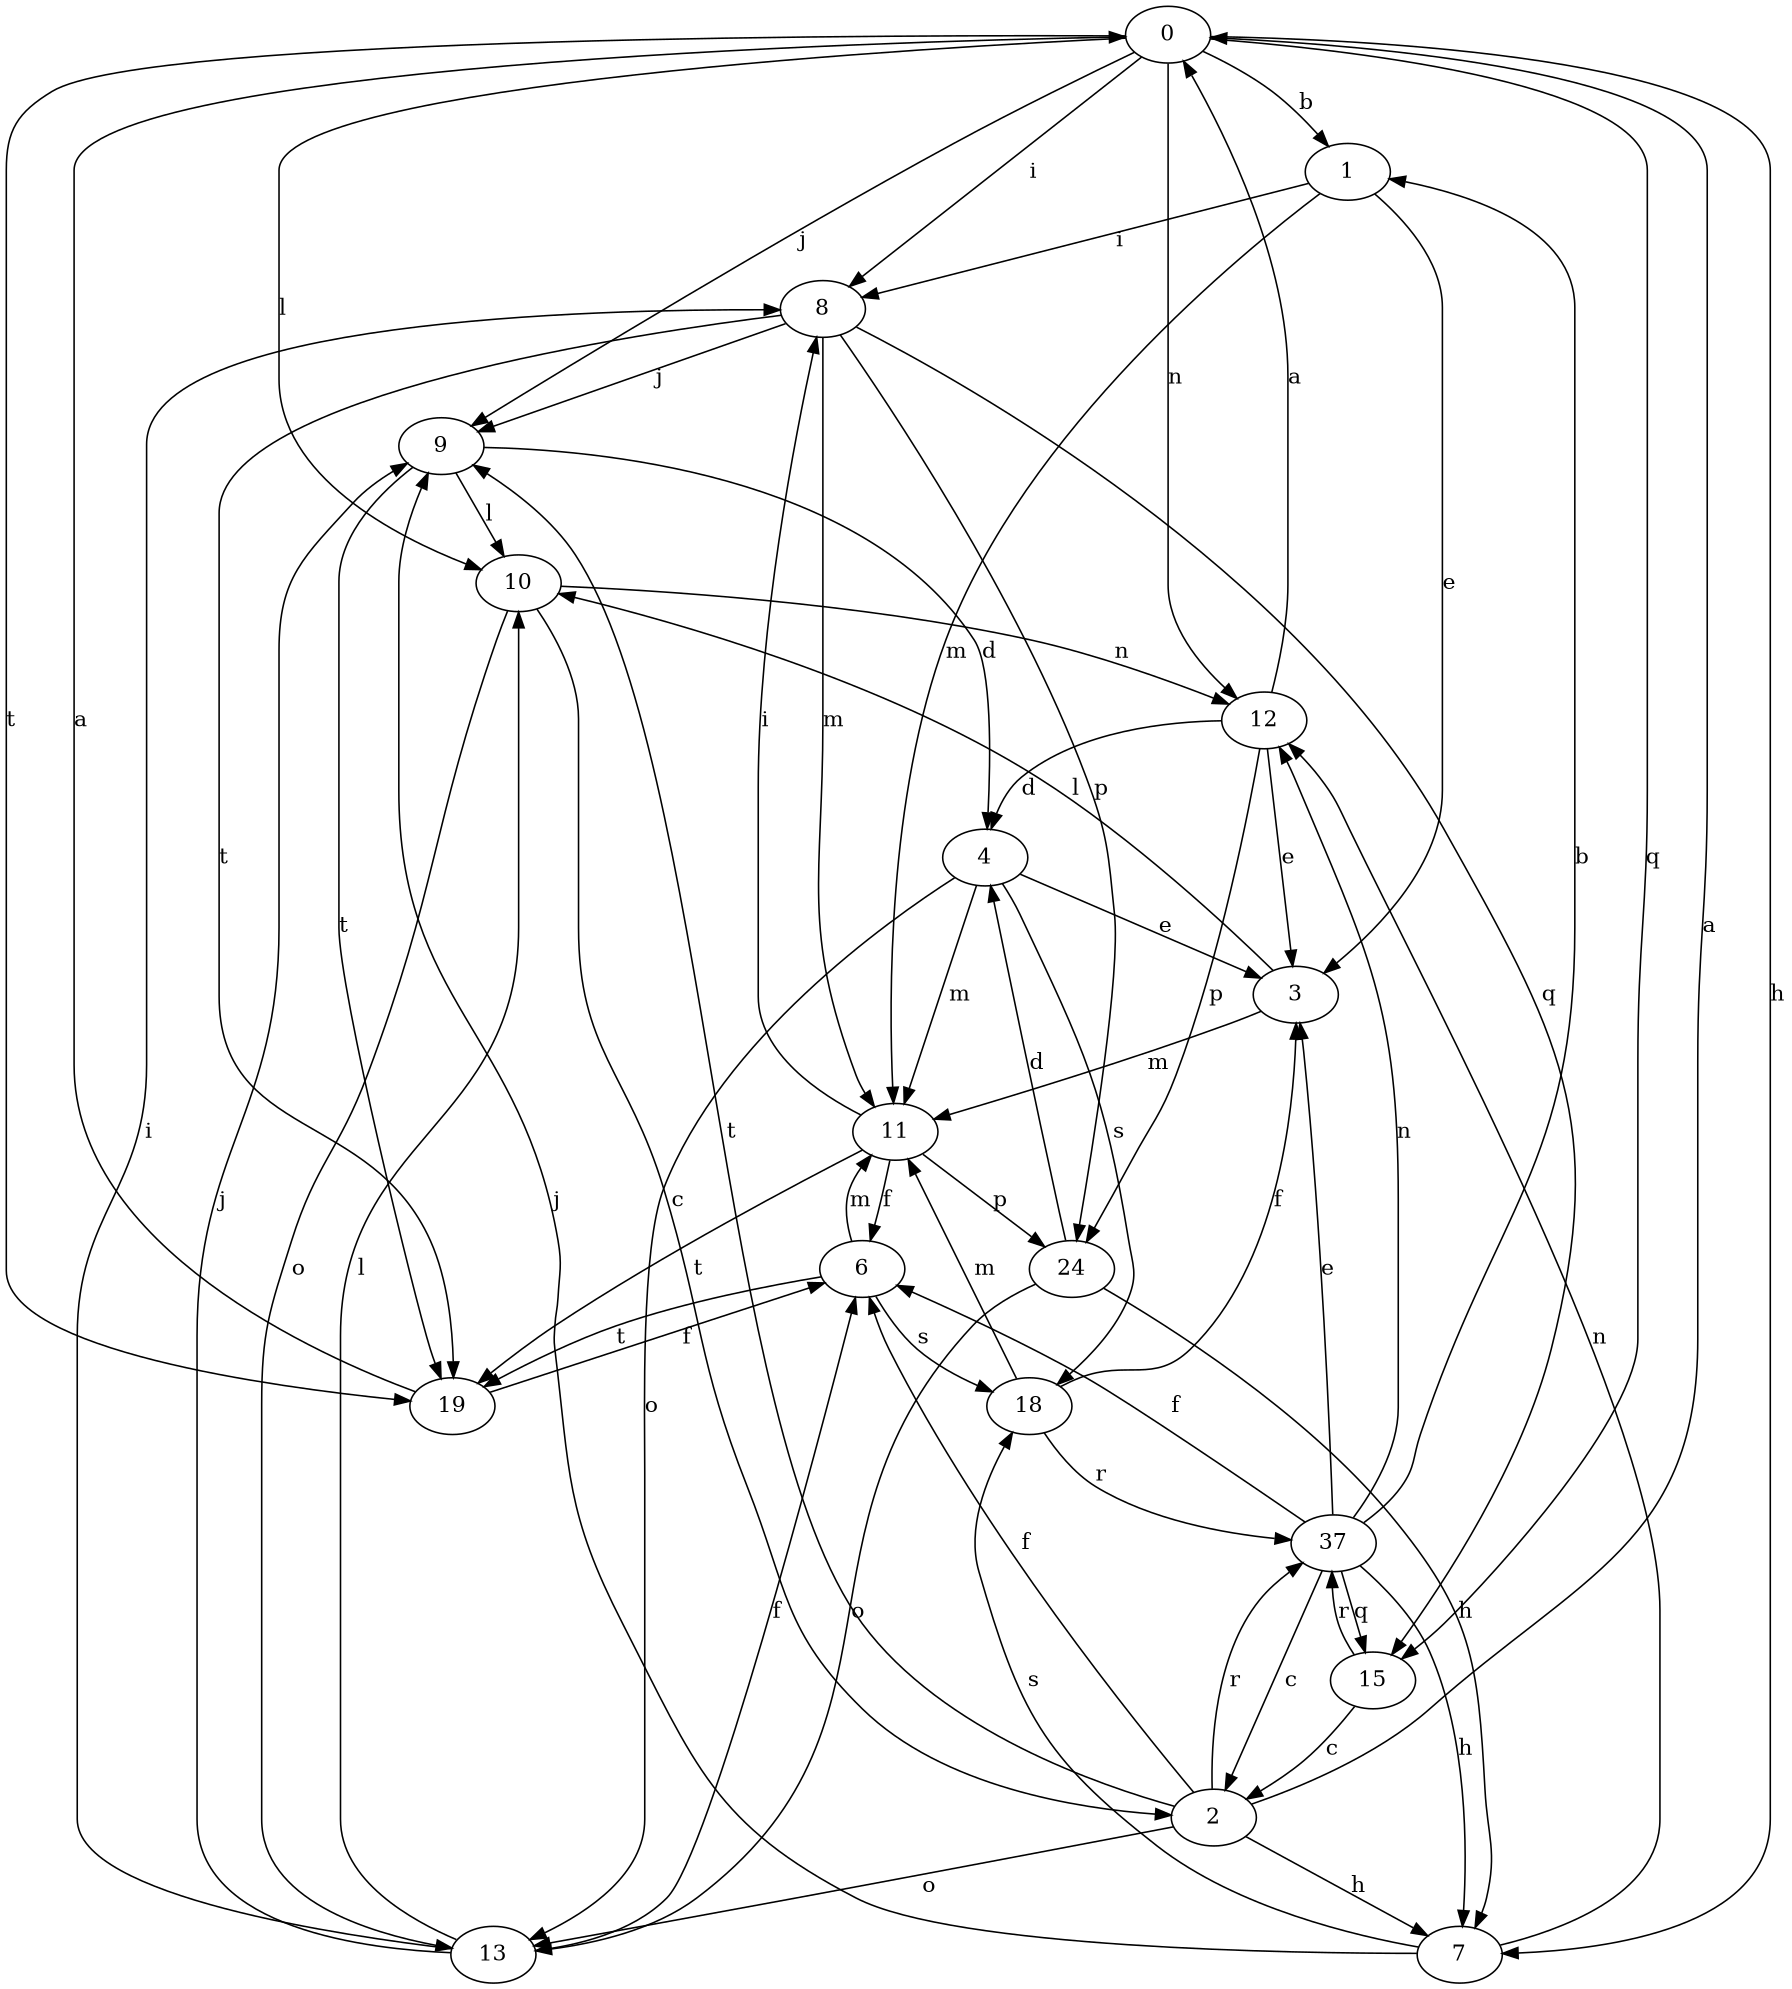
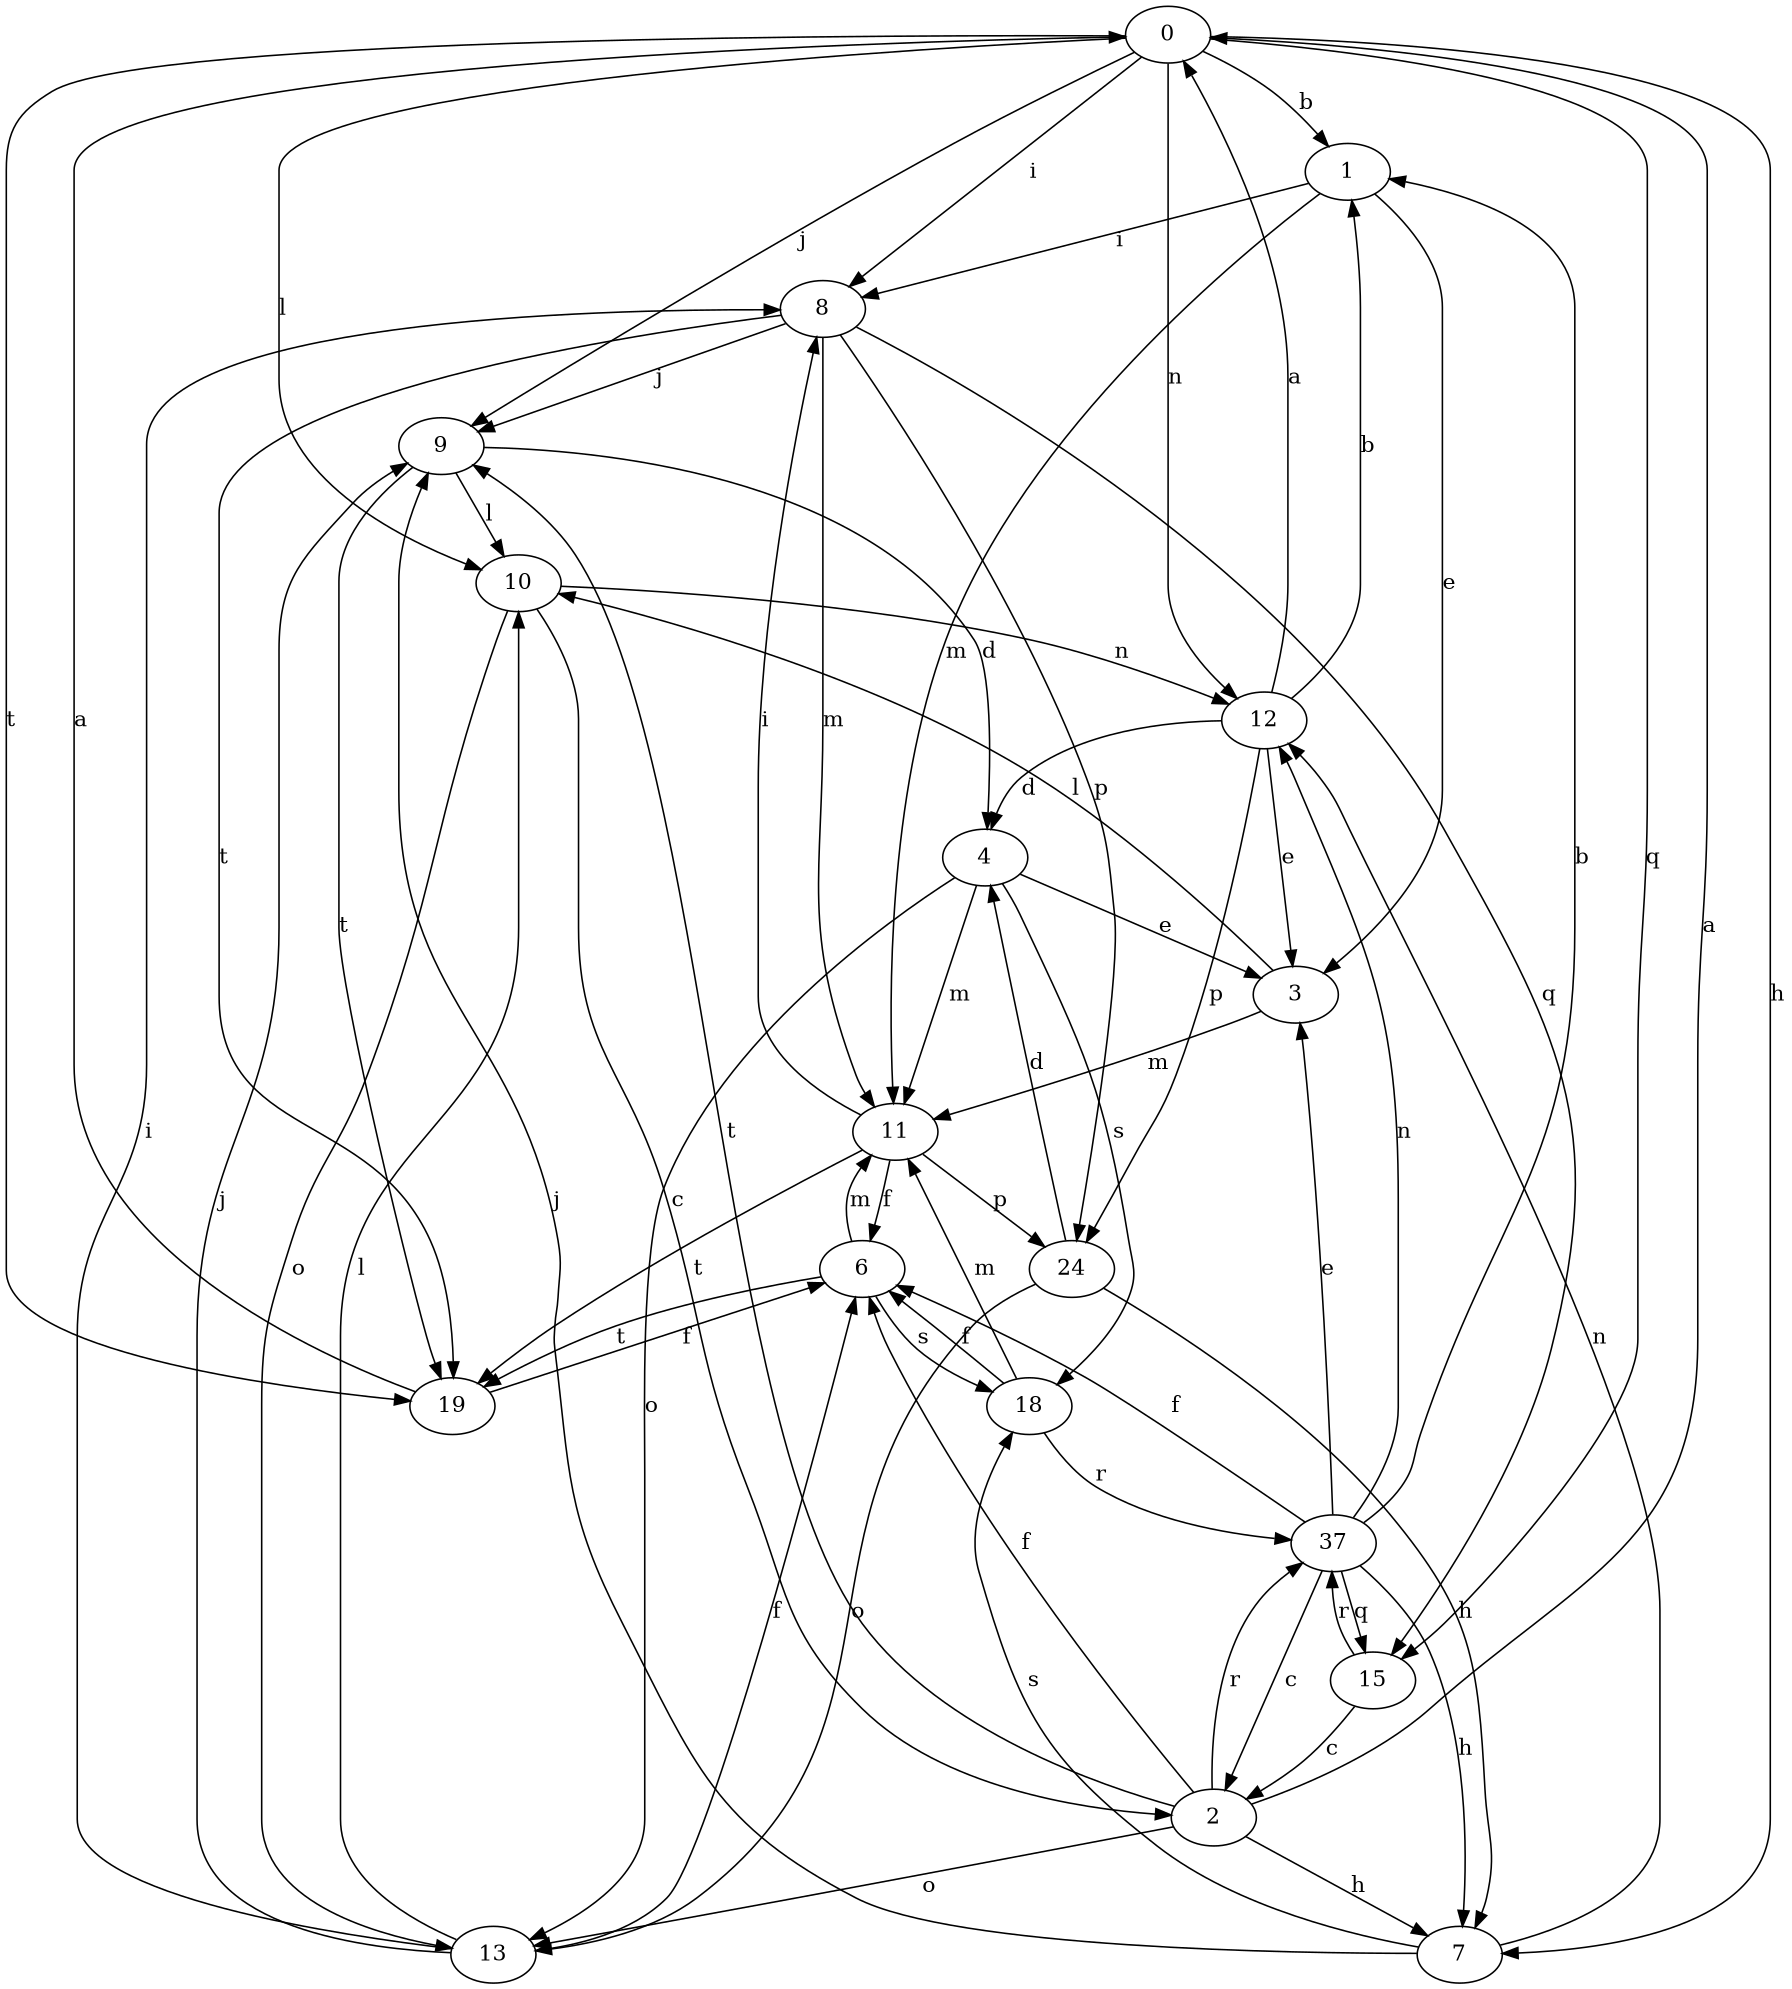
none -> (1360, 469)
(1246, 1269) -> (948, 1338)
